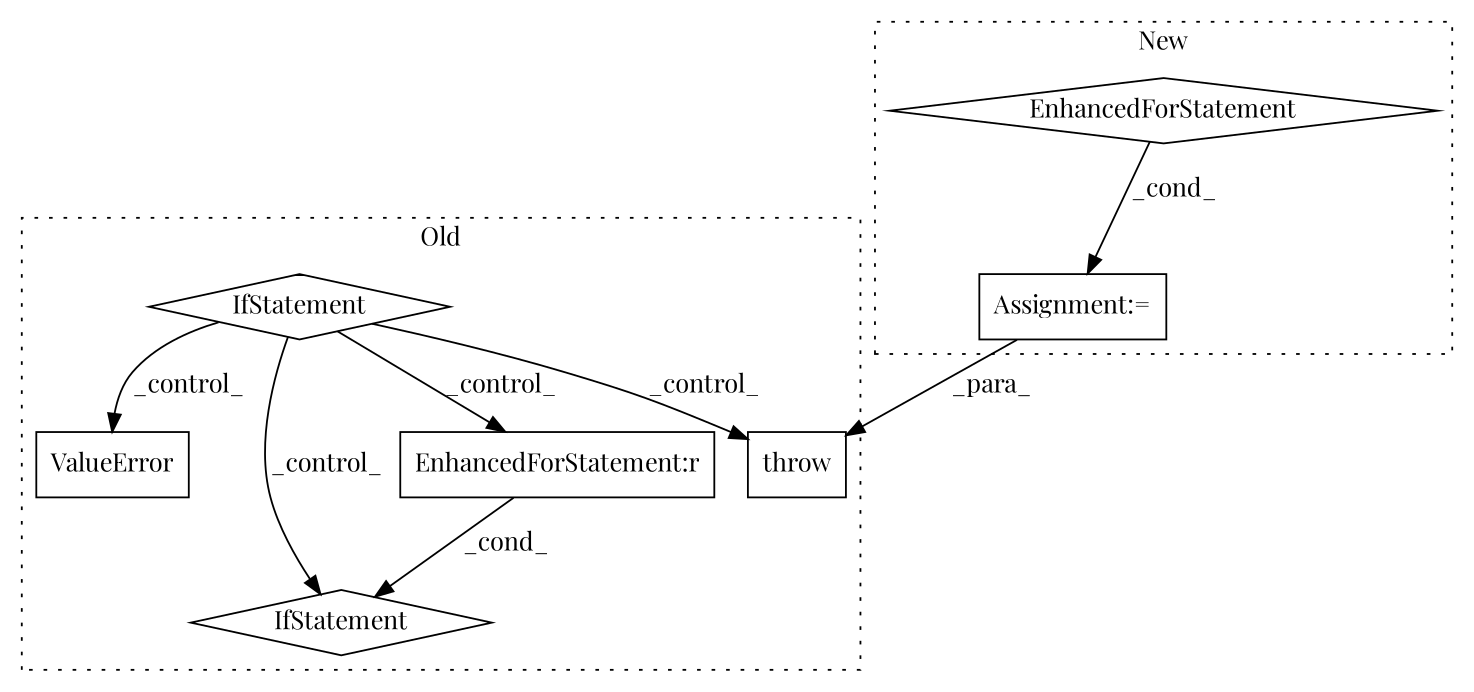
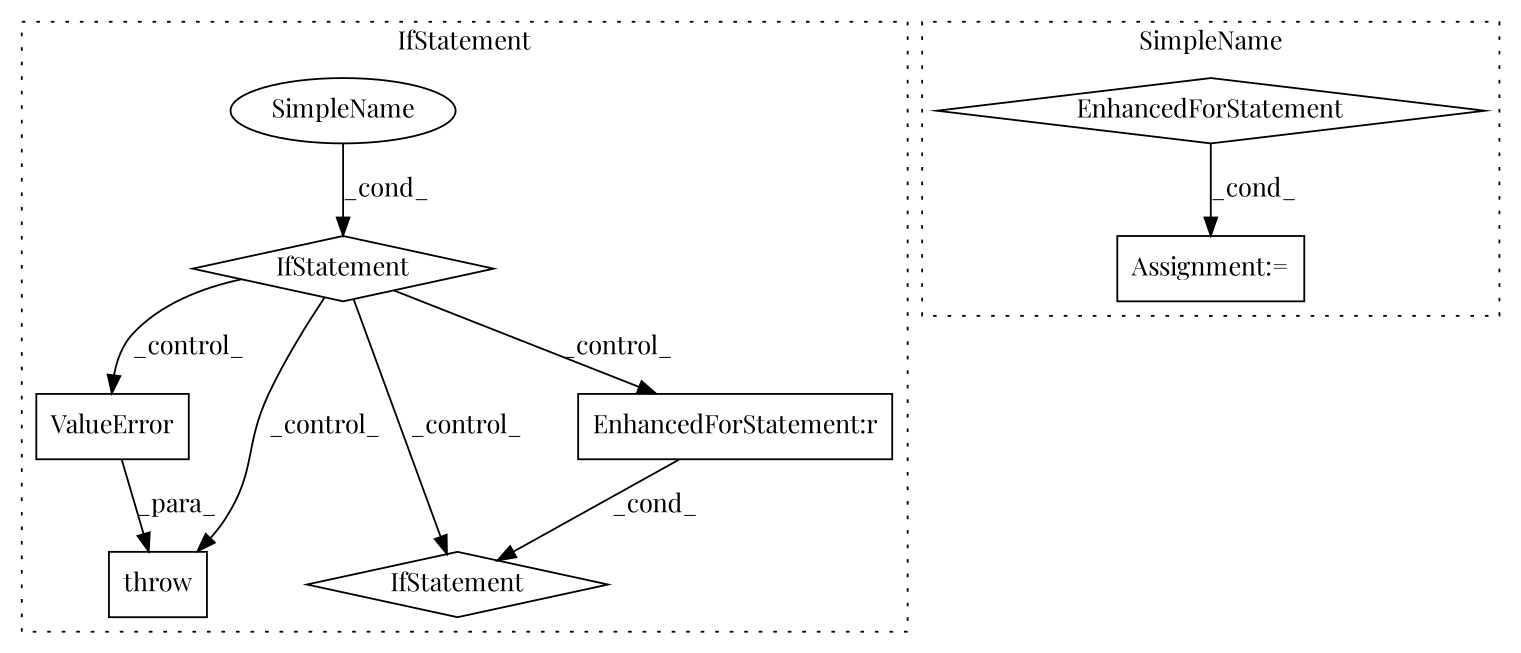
(1164, 43) -> (1211, 43)
none -> (343, 111)
(441, 239) -> (465, 43)
(940, 383) -> (133, 497)
